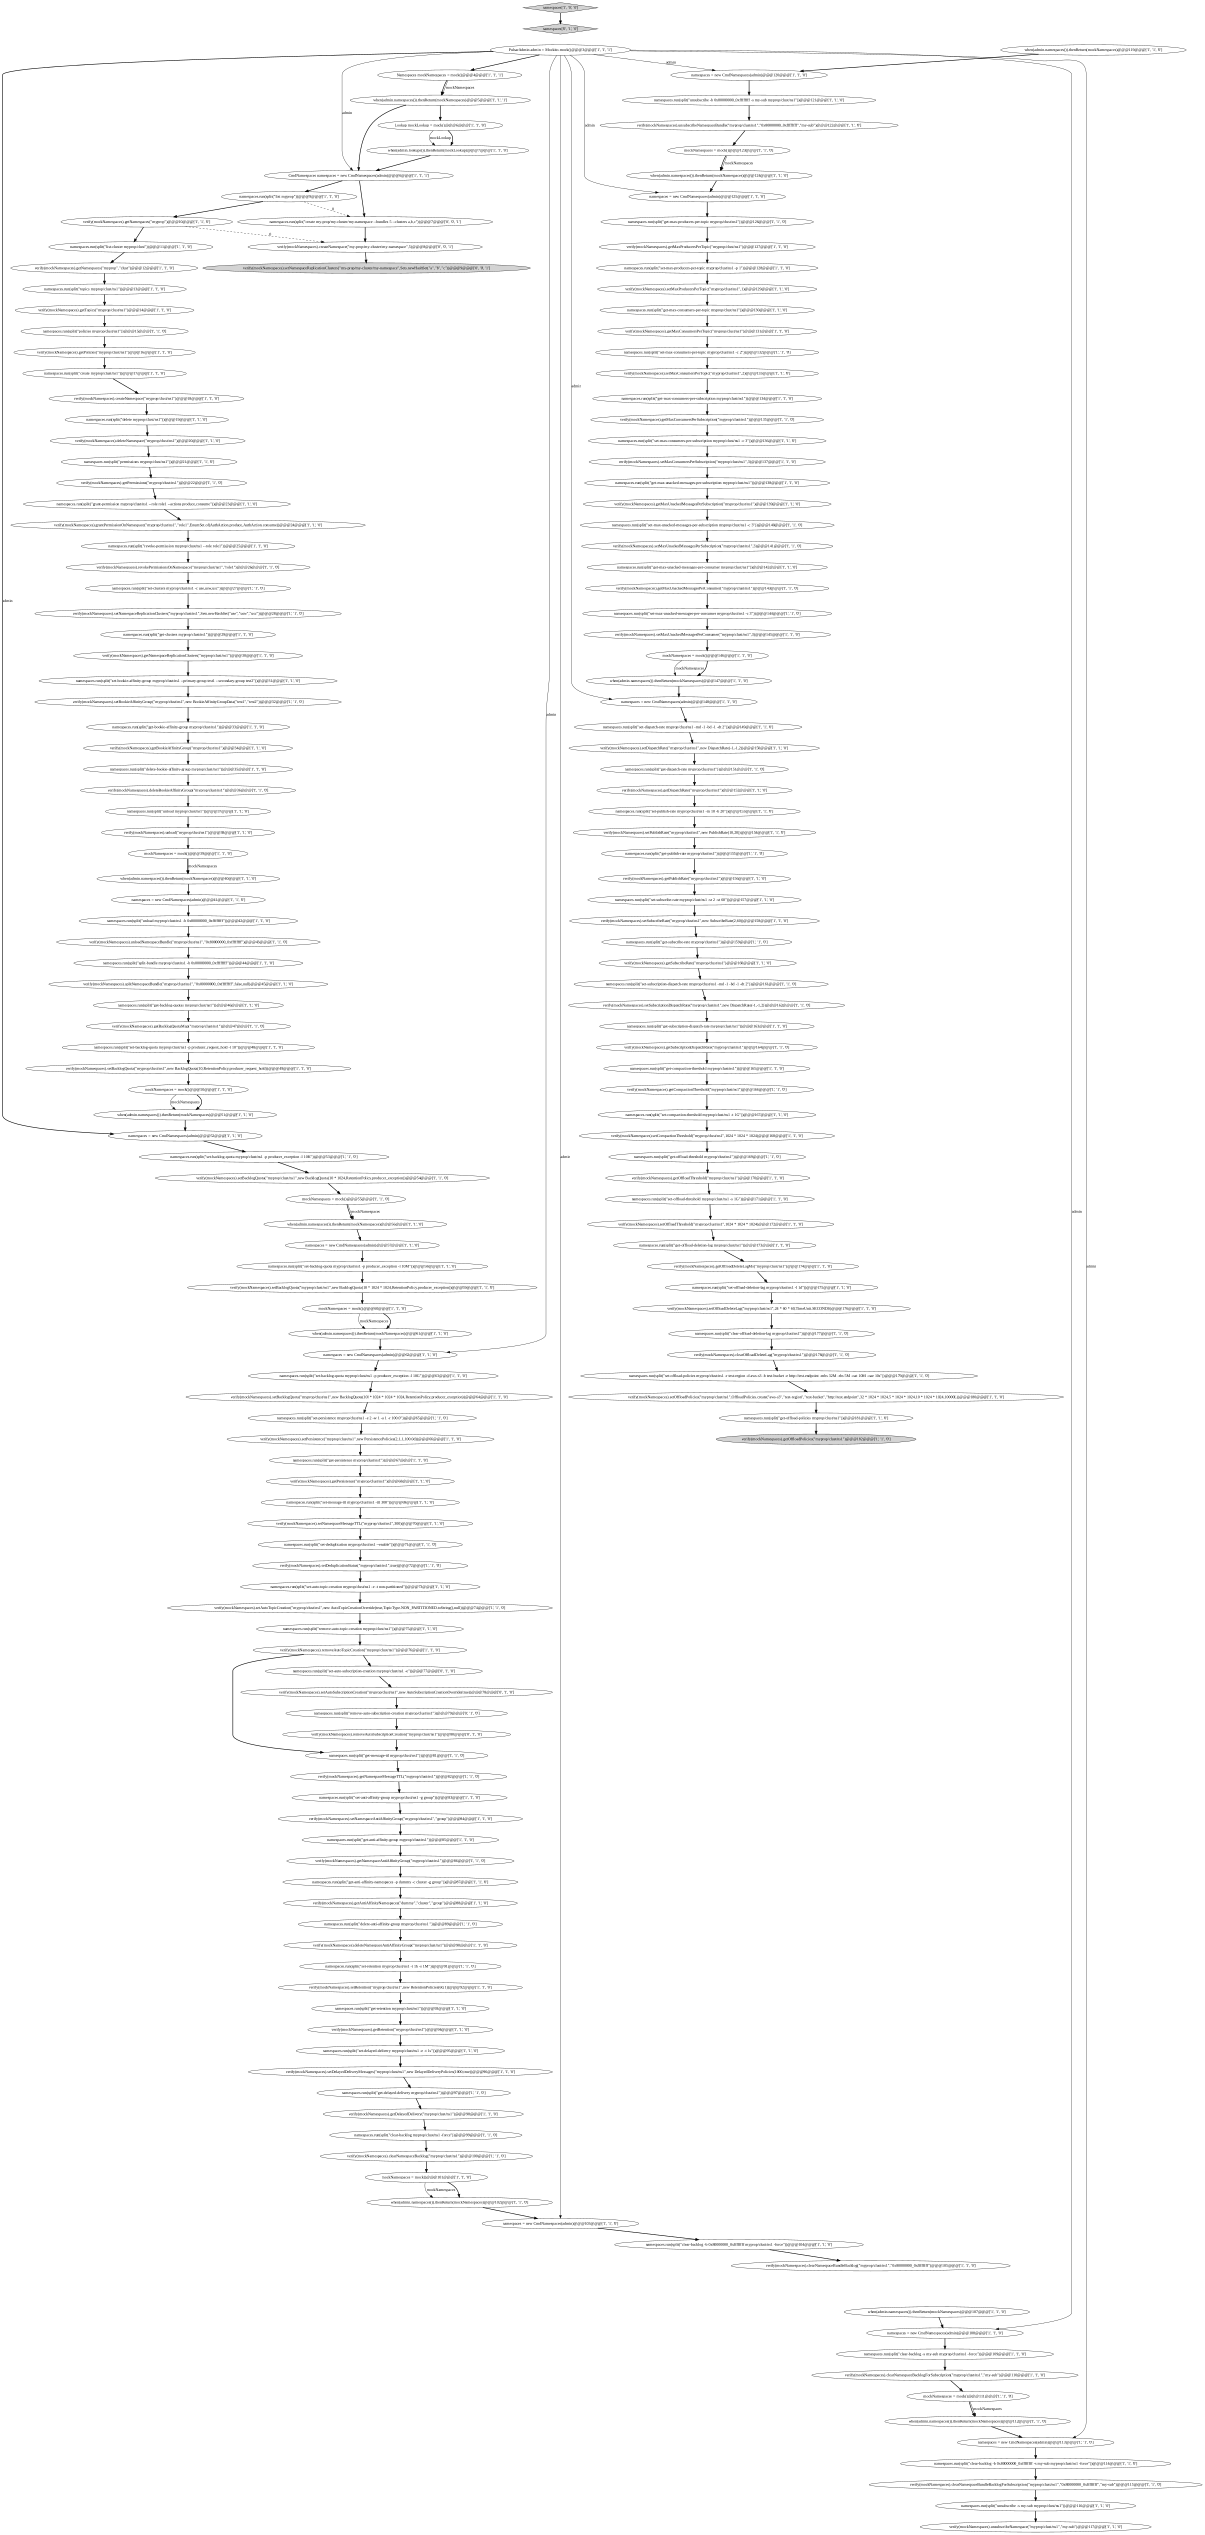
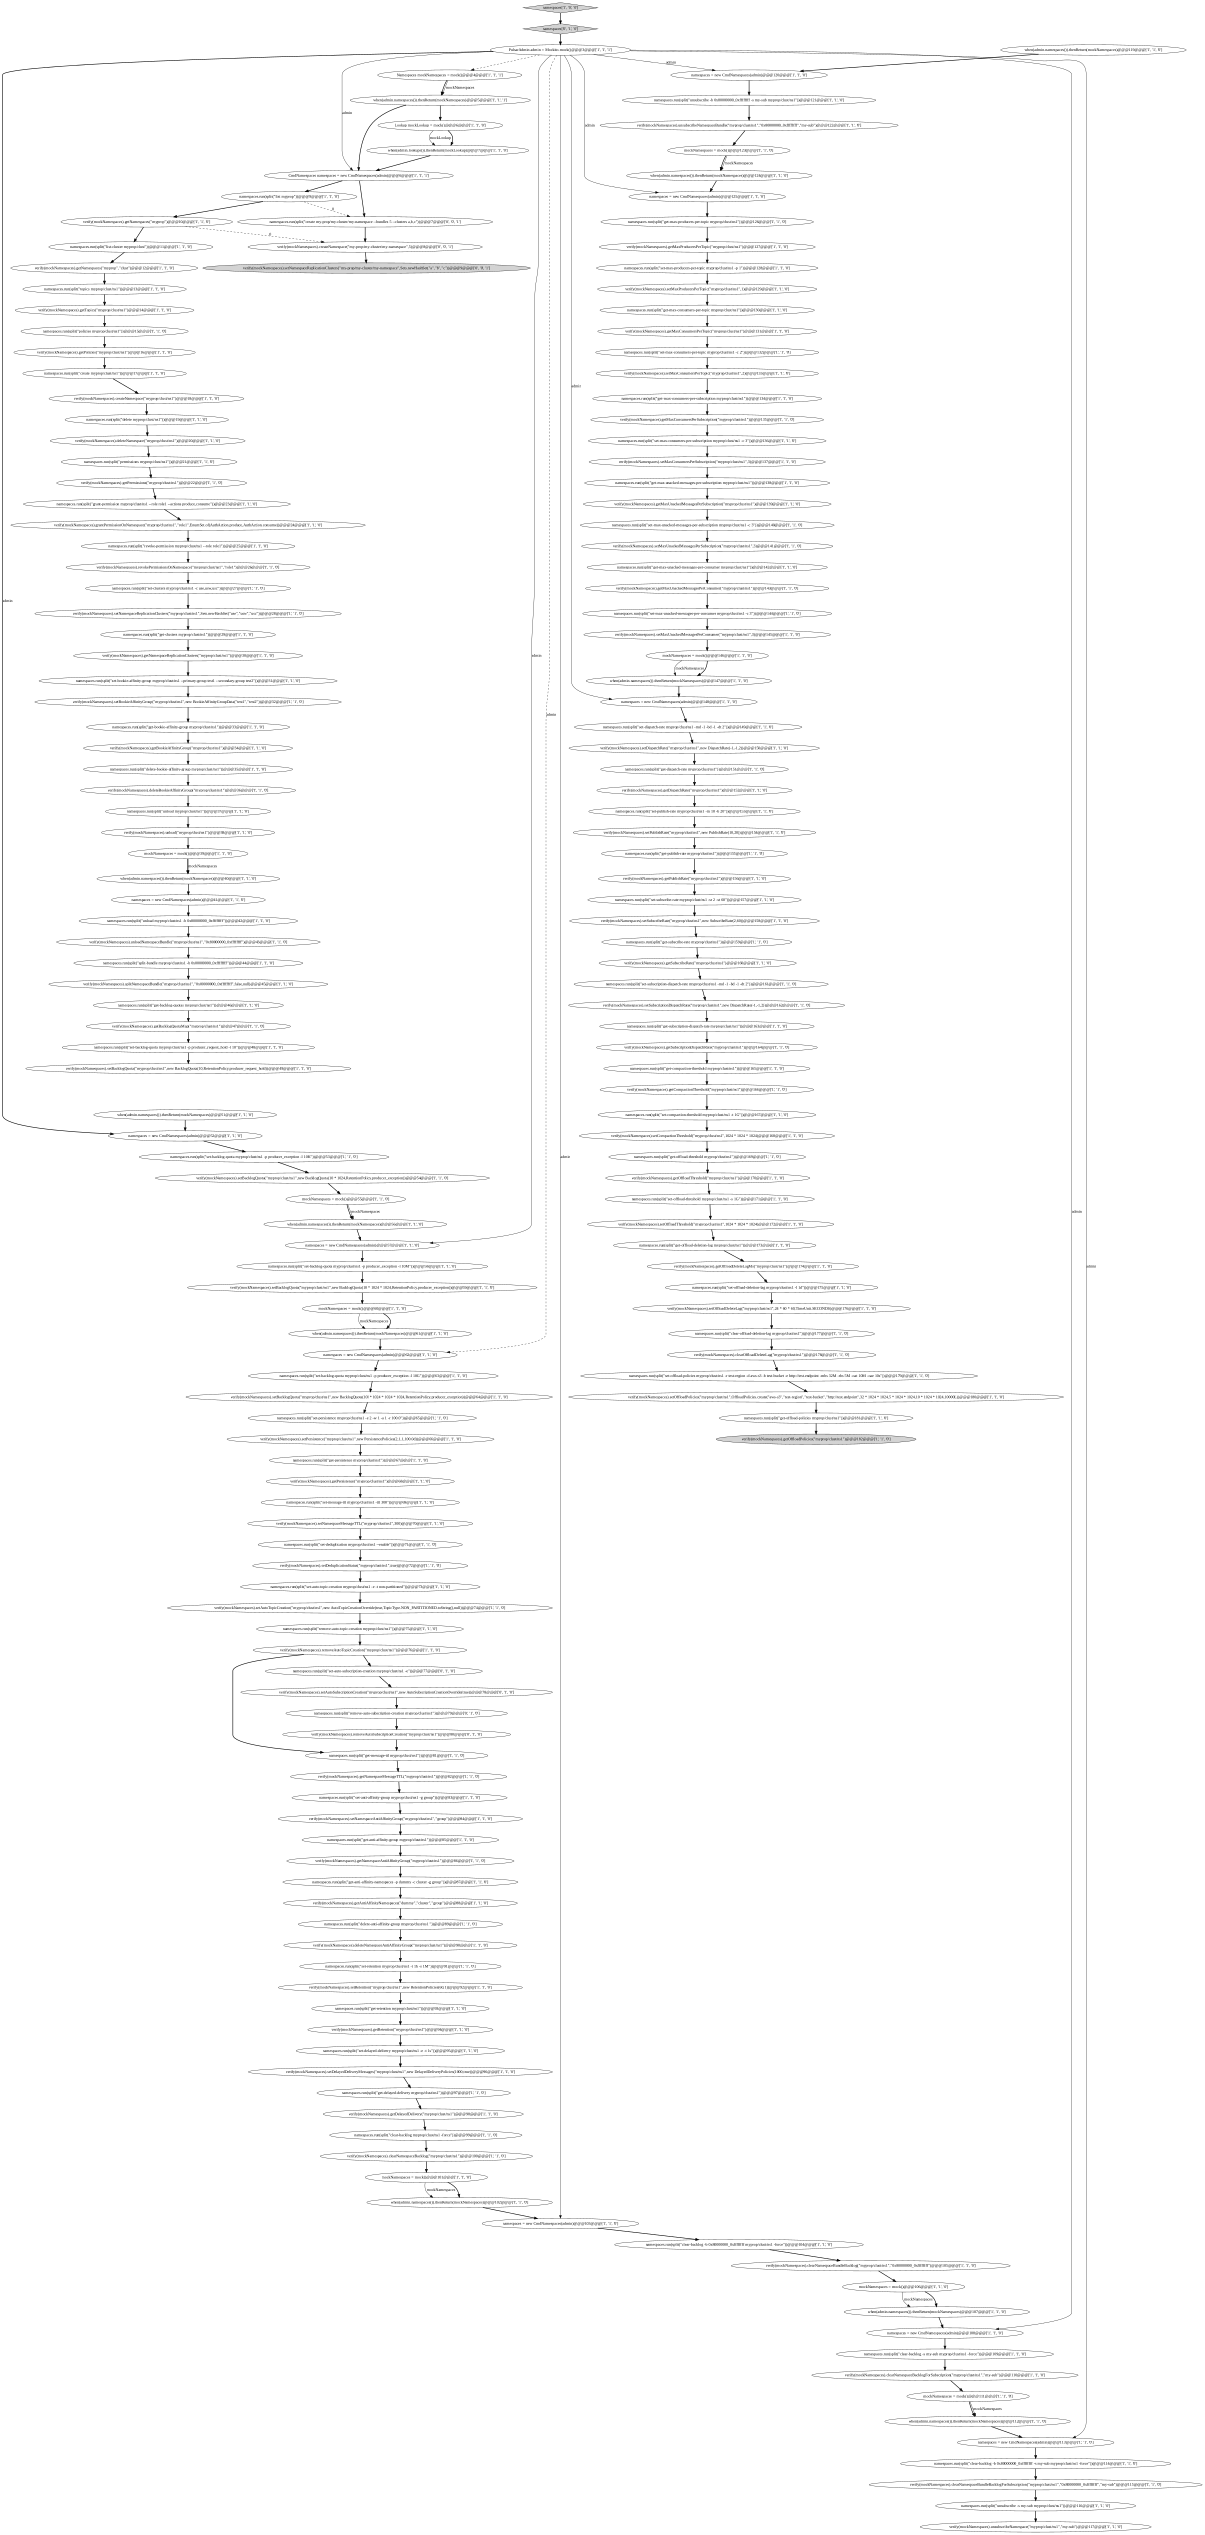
none -> (560, 38)
(507, 62) -> (507, 62)
none -> (531, 688)
(546, 744) -> (546, 744)
(188, 1090) -> none
none -> (904, 2287)
